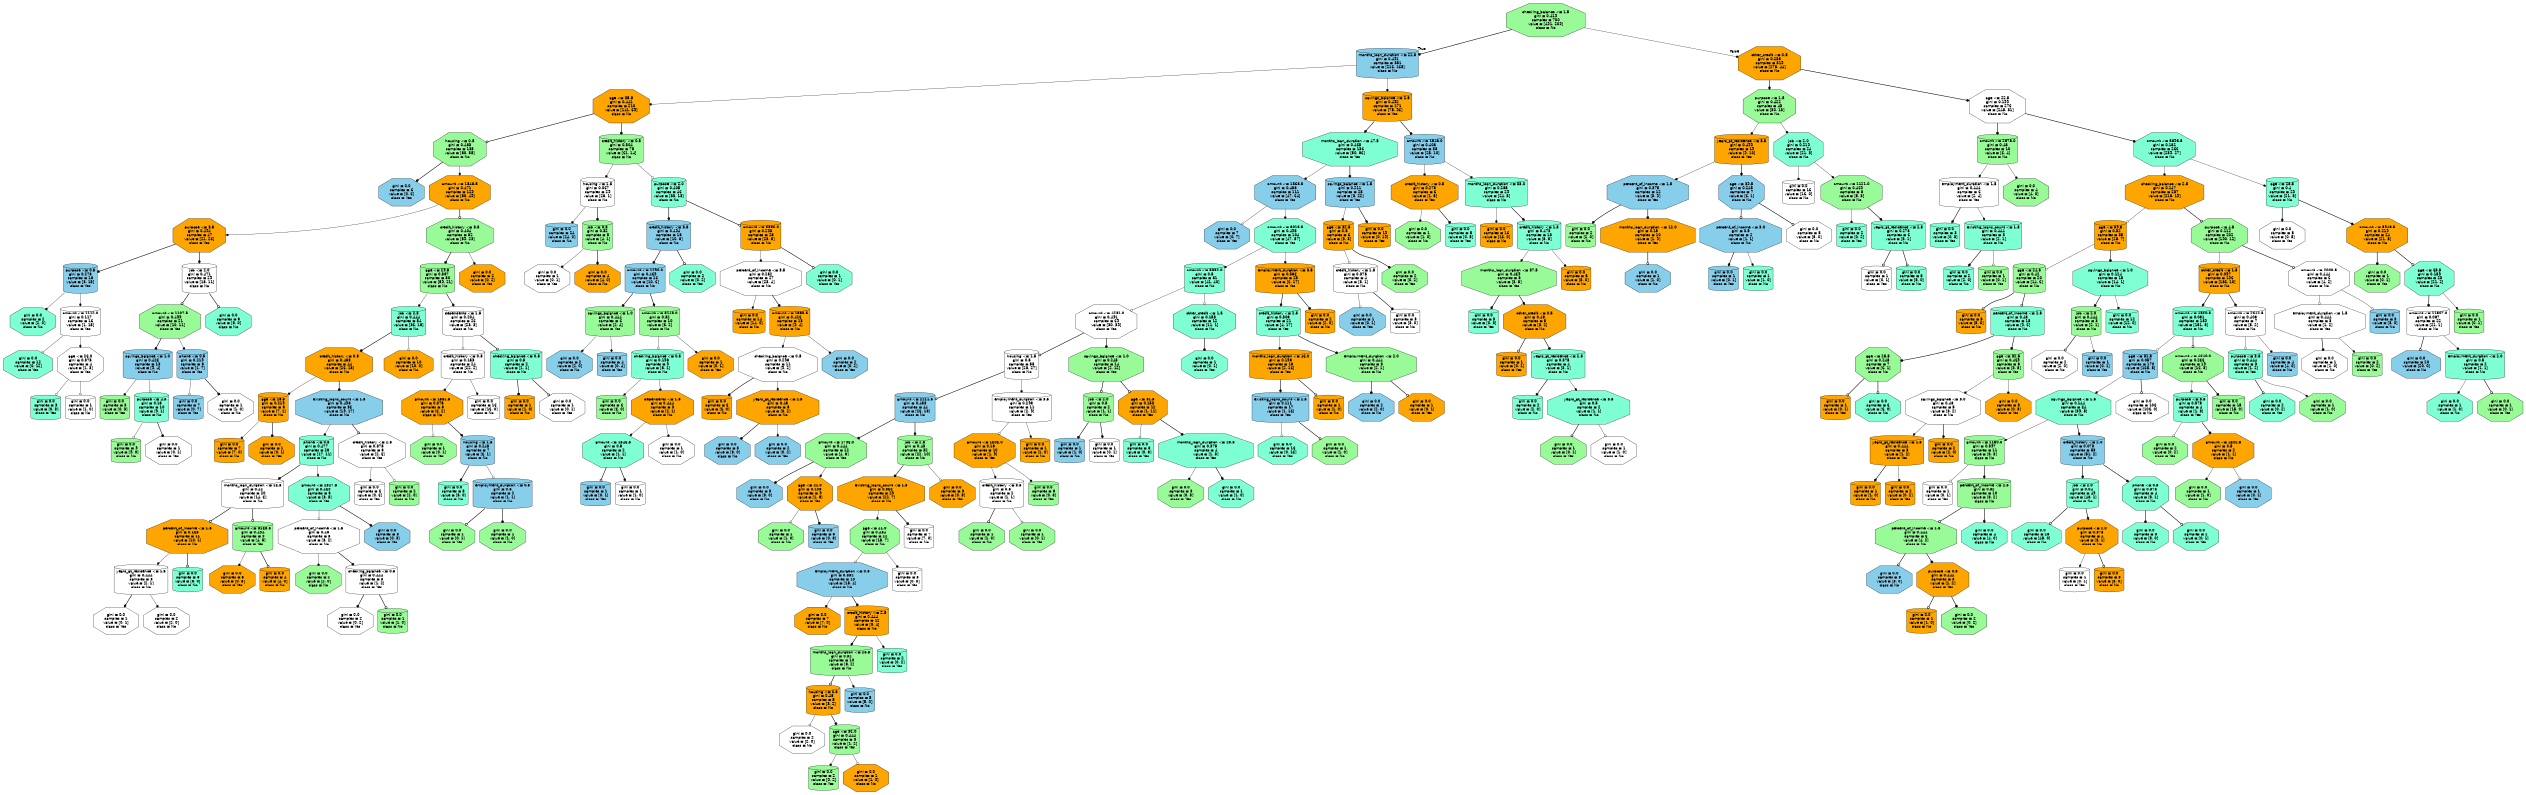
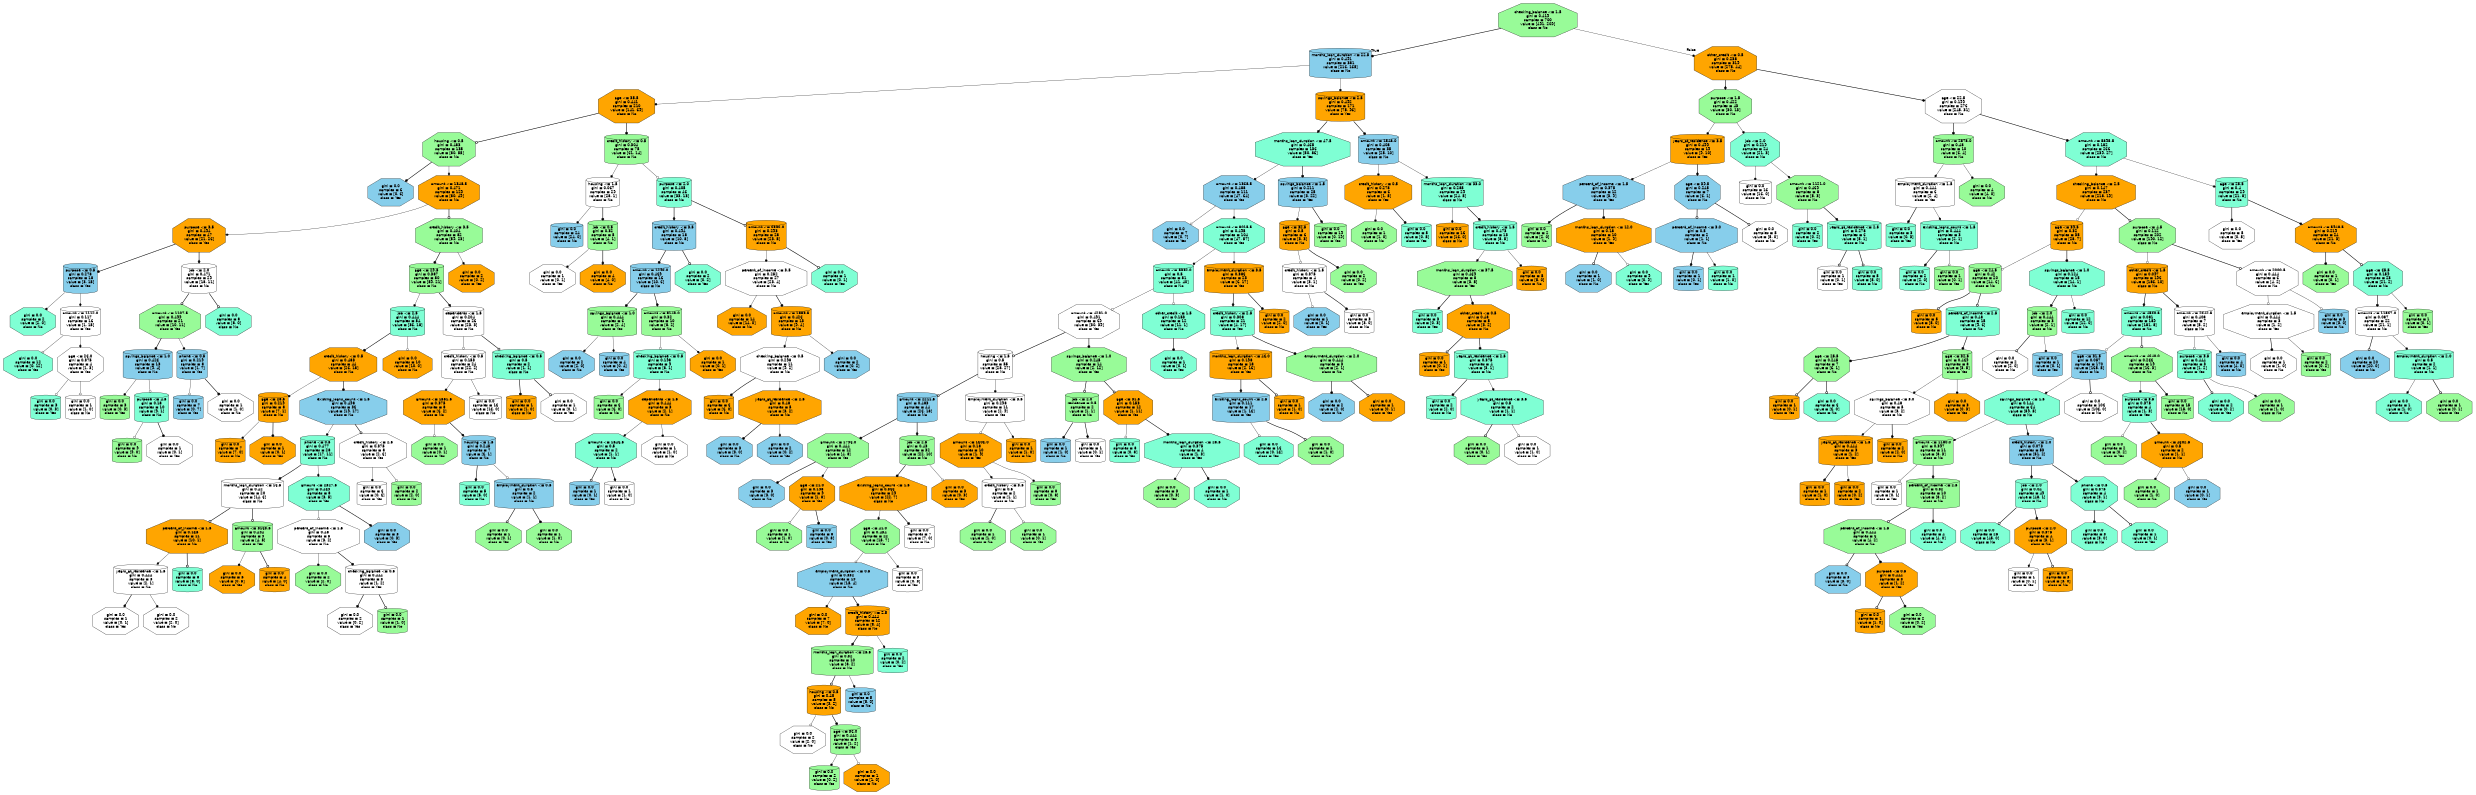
(1374, 235) -> (1330, 235)
none -> (1639, 278)
(749, 321) -> (742, 321)
(1098, 407) -> (1082, 407)
